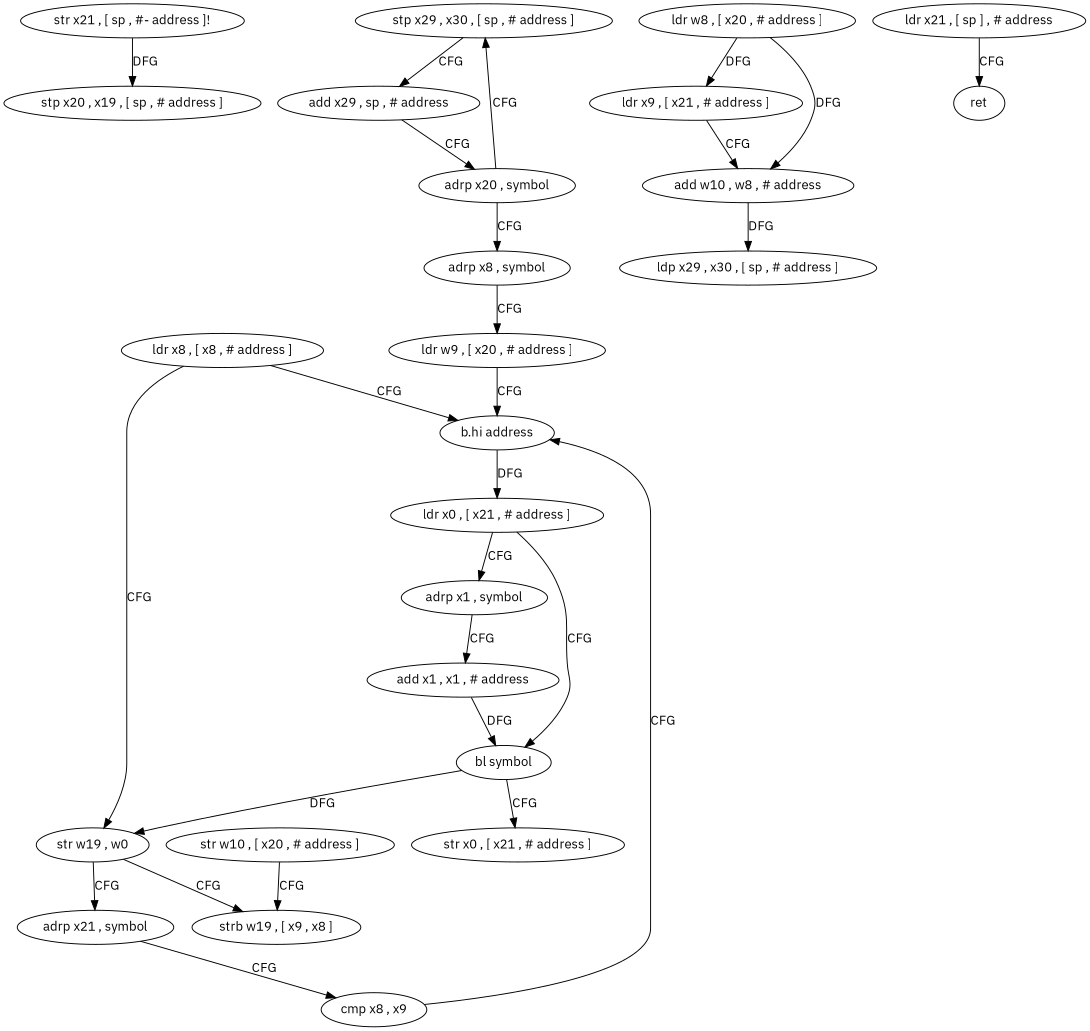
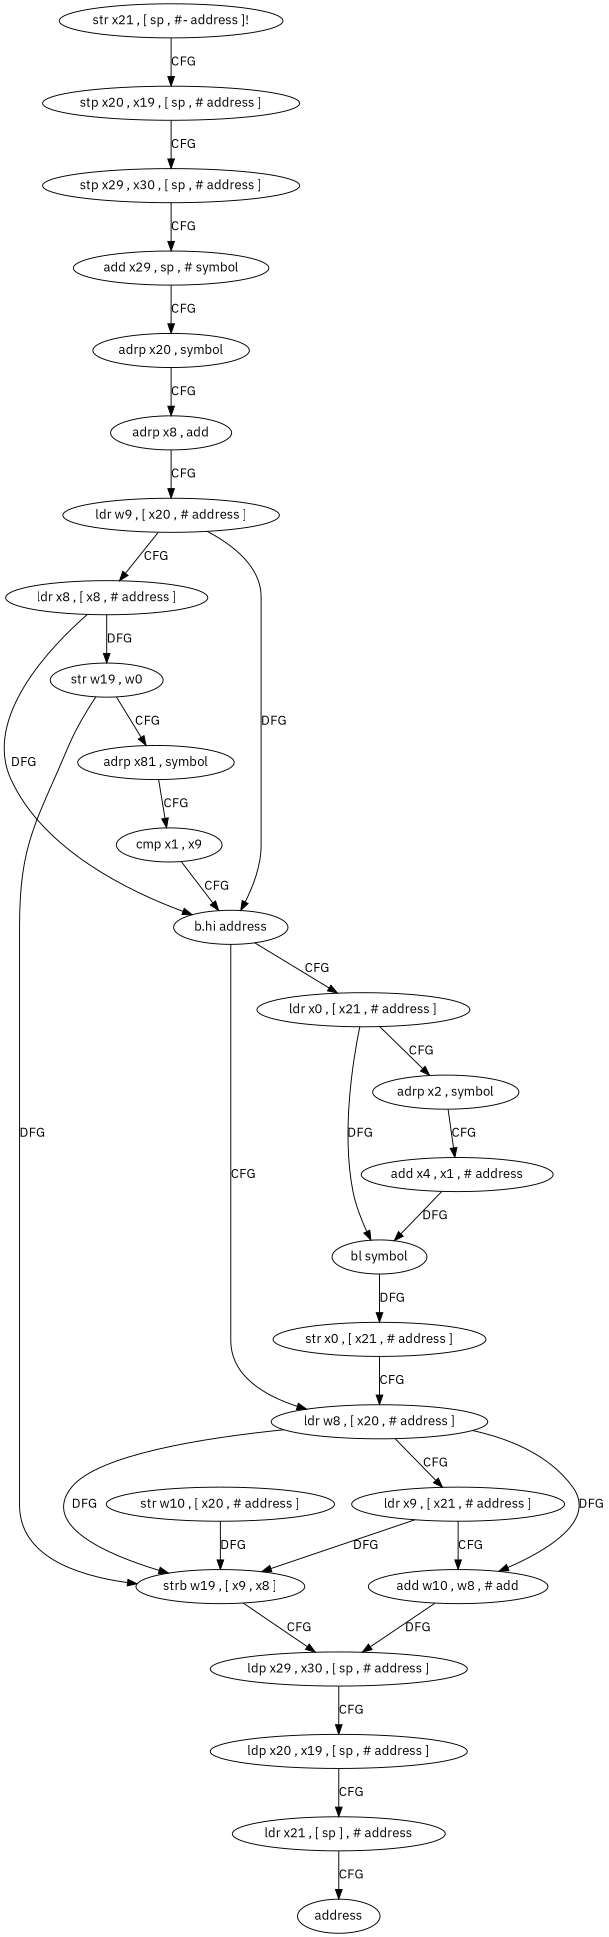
(146, 62) -> (184, 62)
(739, 62) -> (436, 1463)
(379, 103) -> (171, 268)
(979, 103) -> (339, 1916)
(491, 108) -> (171, 140)
(748, 186) -> (458, 1587)
(497, 268) -> (171, 433)
(390, 392) -> (24, 763)
(510, 392) -> (274, 721)
(510, 474) -> (317, 969)
none -> (142, 553)
(140, 598) -> (120, 639)
(474, 598) -> (446, 1092)
(580, 639) -> (361, 1133)
(463, 680) -> (457, 1175)
(302, 799) -> none
(525, 804) -> (393, 1298)
(209, 886) -> (33, 1133)
(292, 886) -> (234, 1545)
(96, 927) -> (156, 763)
(374, 1010) -> (169, 845)
none -> (231, 1193)
none -> (380, 1376)
none -> (105, 1465)
none -> (343, 1544)
none -> (275, 1625)
none -> (339, 1751)
